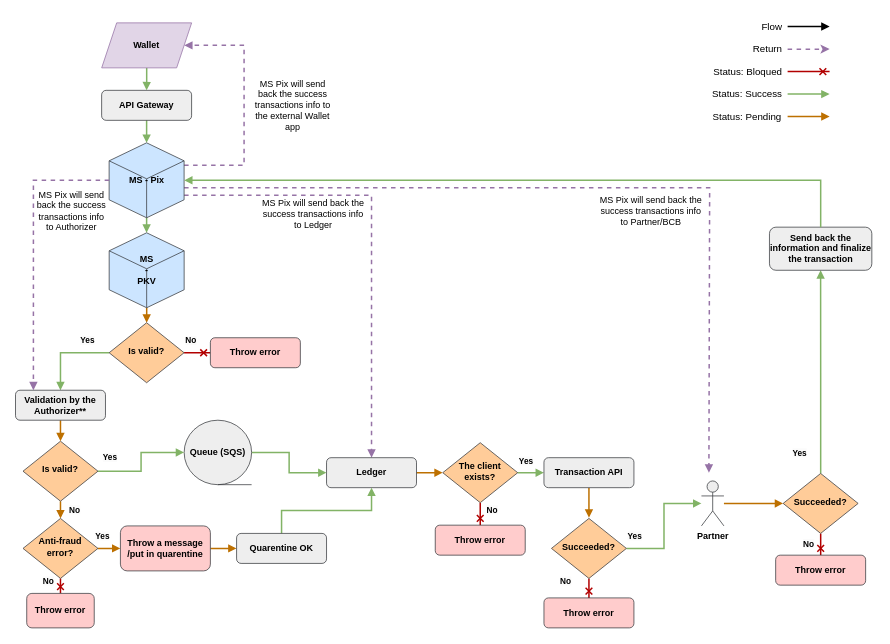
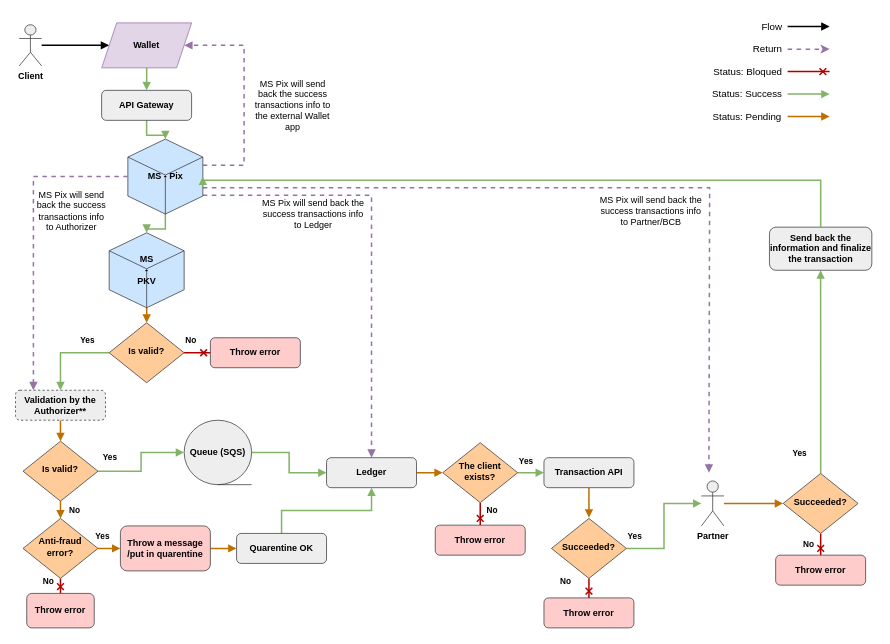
none -> (30, 45)
none -> (71, 45)
(147, 180) -> (165, 177)
(60, 405) -> (60, 405)
